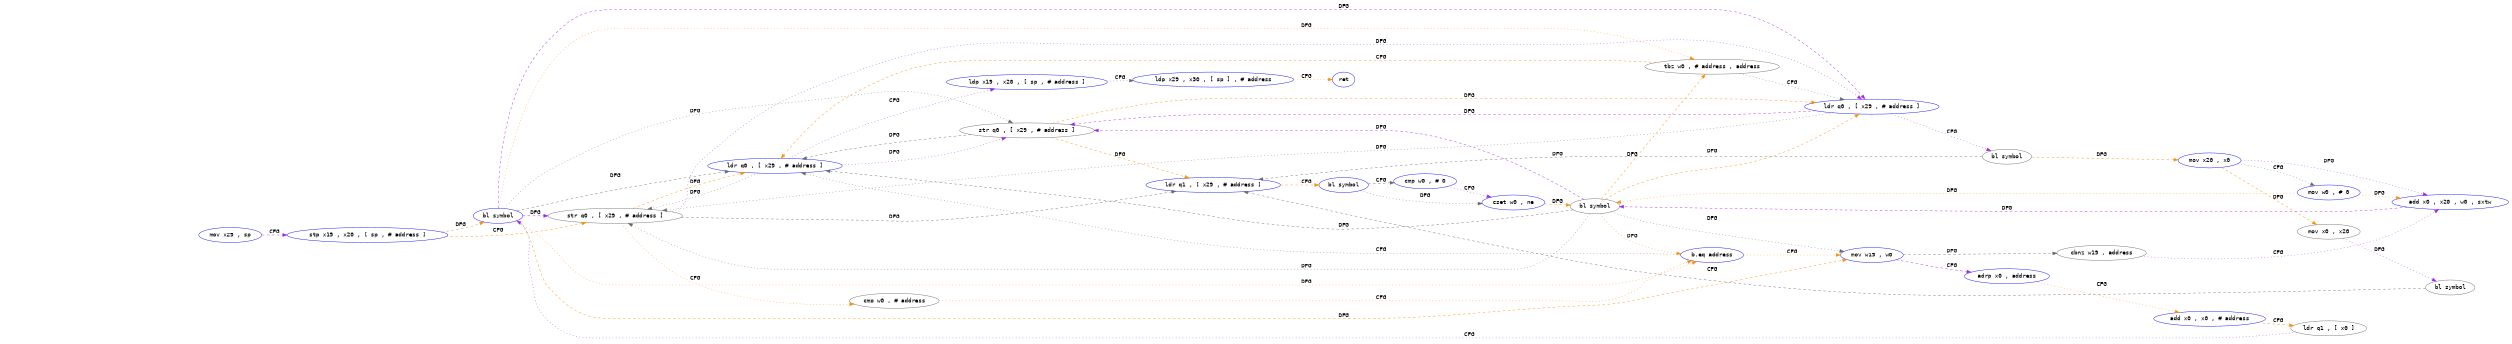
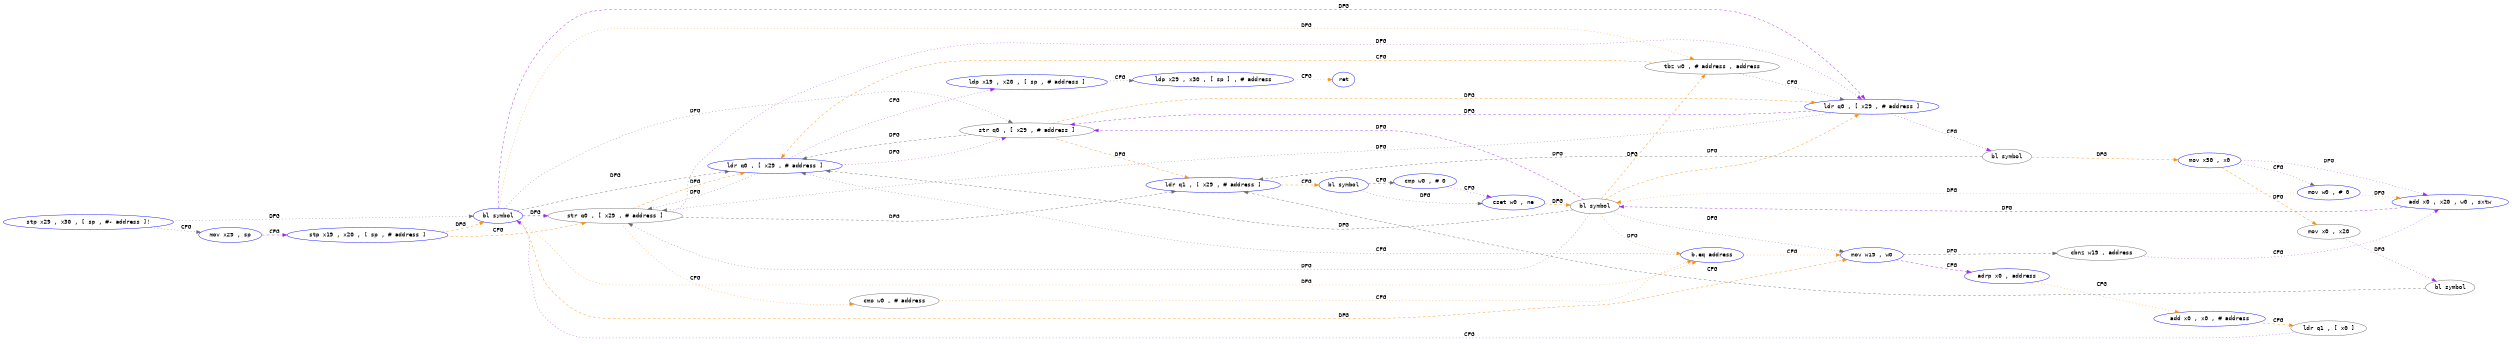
(2210, 160) -> (2210, 160)
none -> (88, 222)
